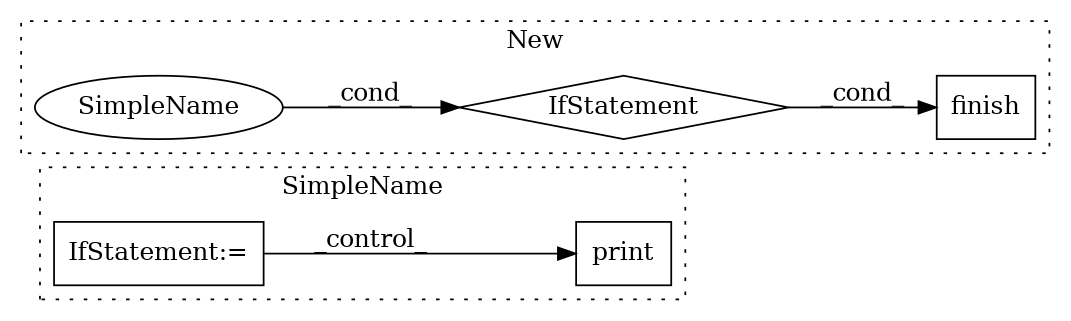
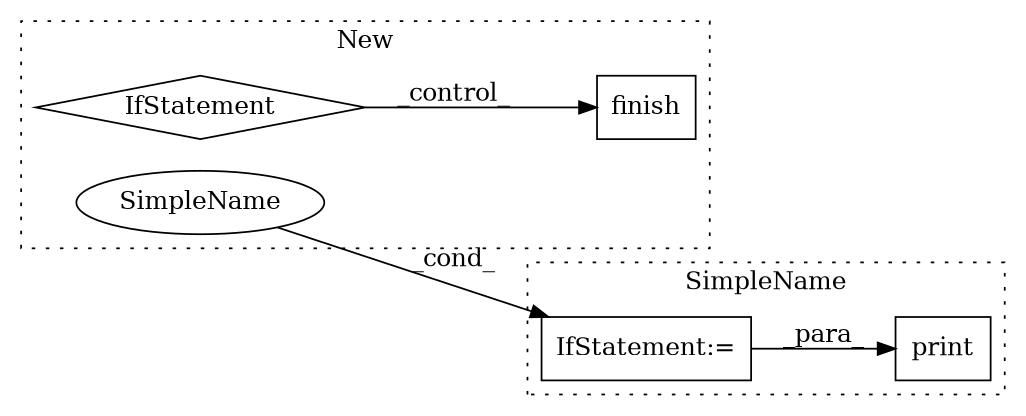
(863, 94) -> (454, 94)
(362, 107) -> (405, 269)
(371, 240) -> (823, 335)
